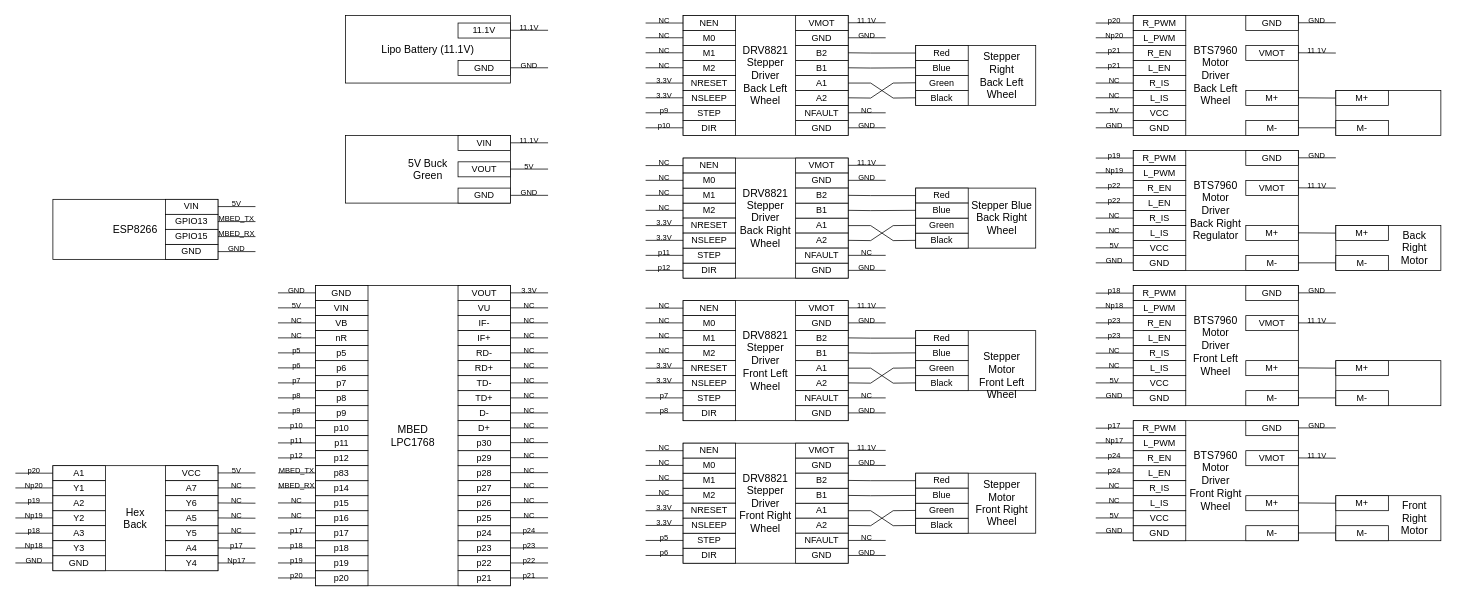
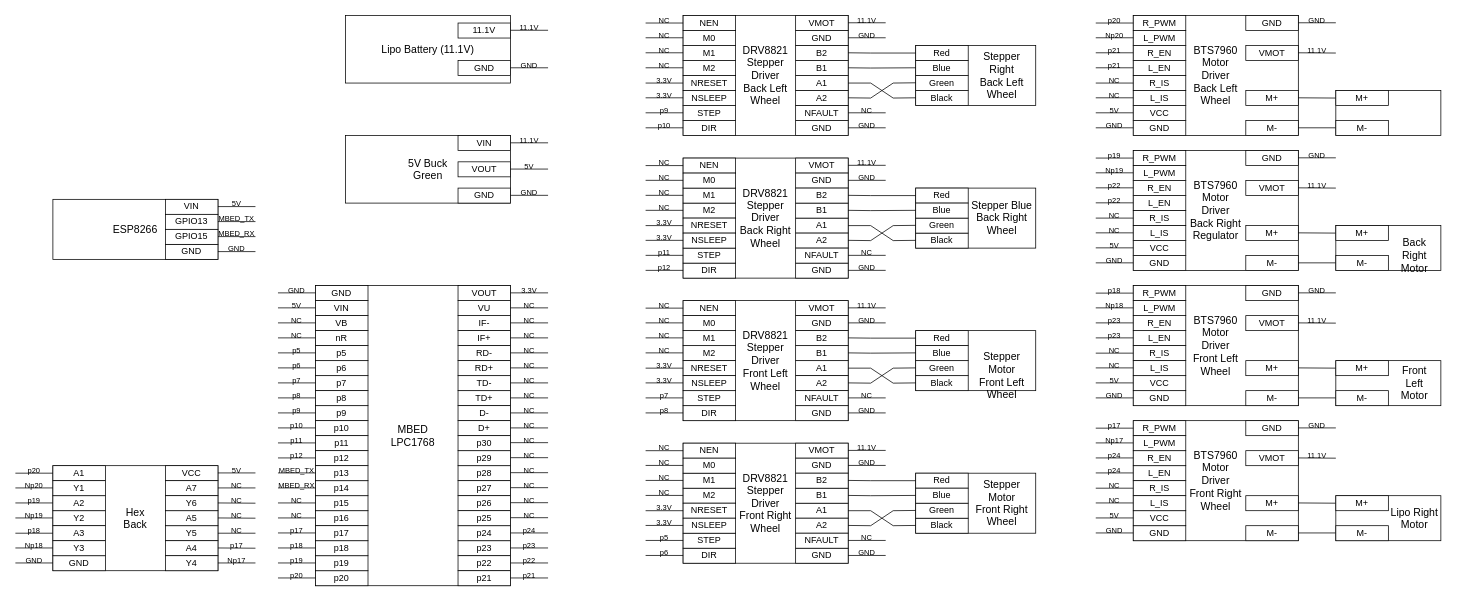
(1414, 248) -> (1414, 255)
none -> (1414, 383)
(342, 473) -> (342, 473)
(1414, 518) -> (1414, 518)
